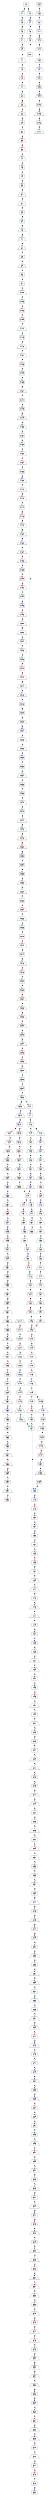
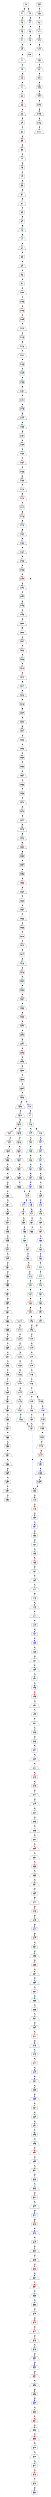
none -> (40, 1477)
